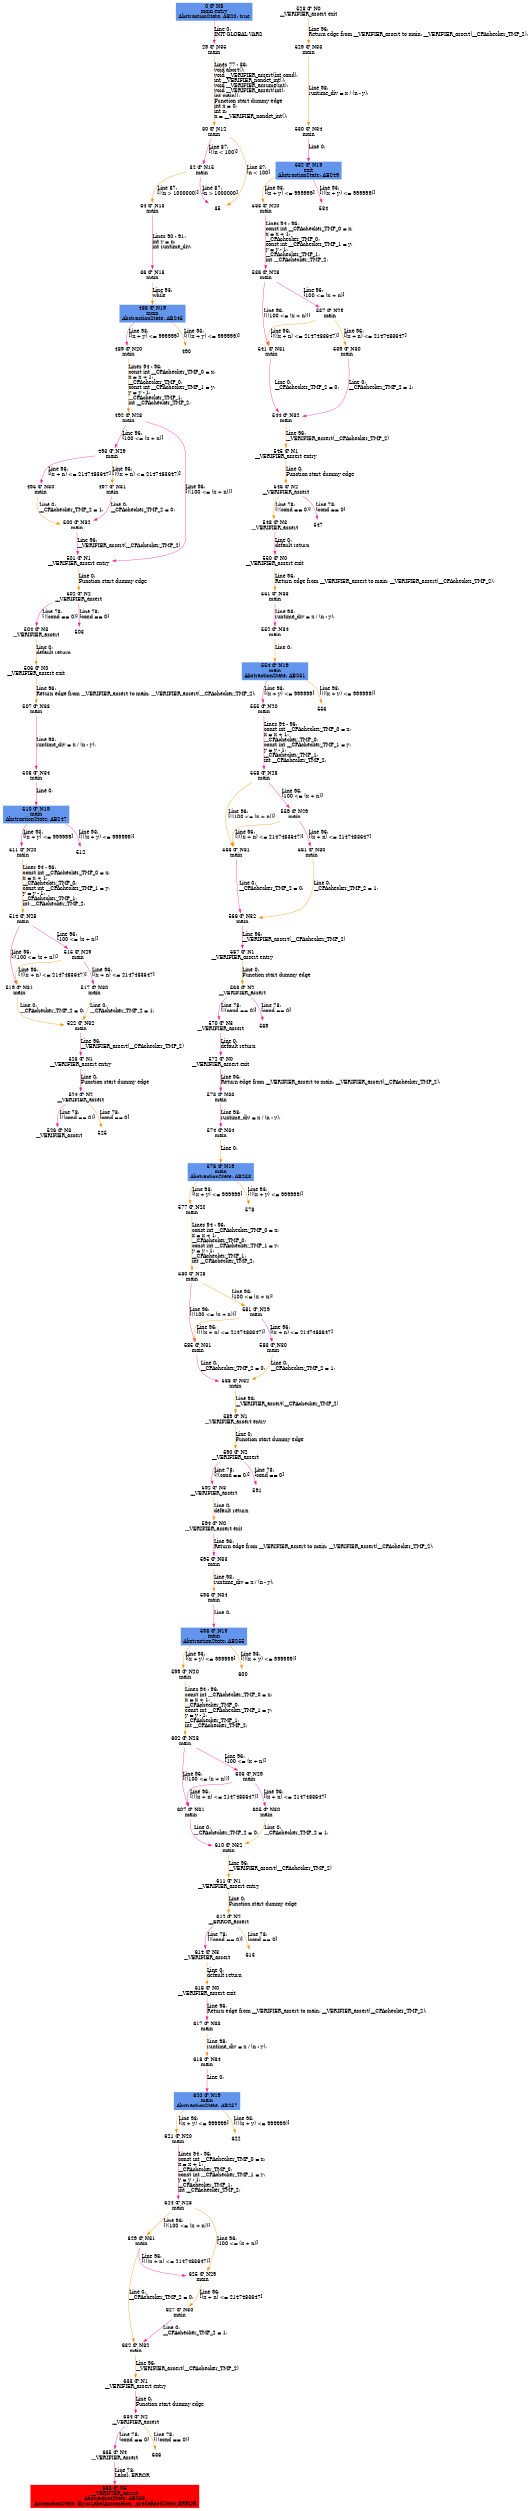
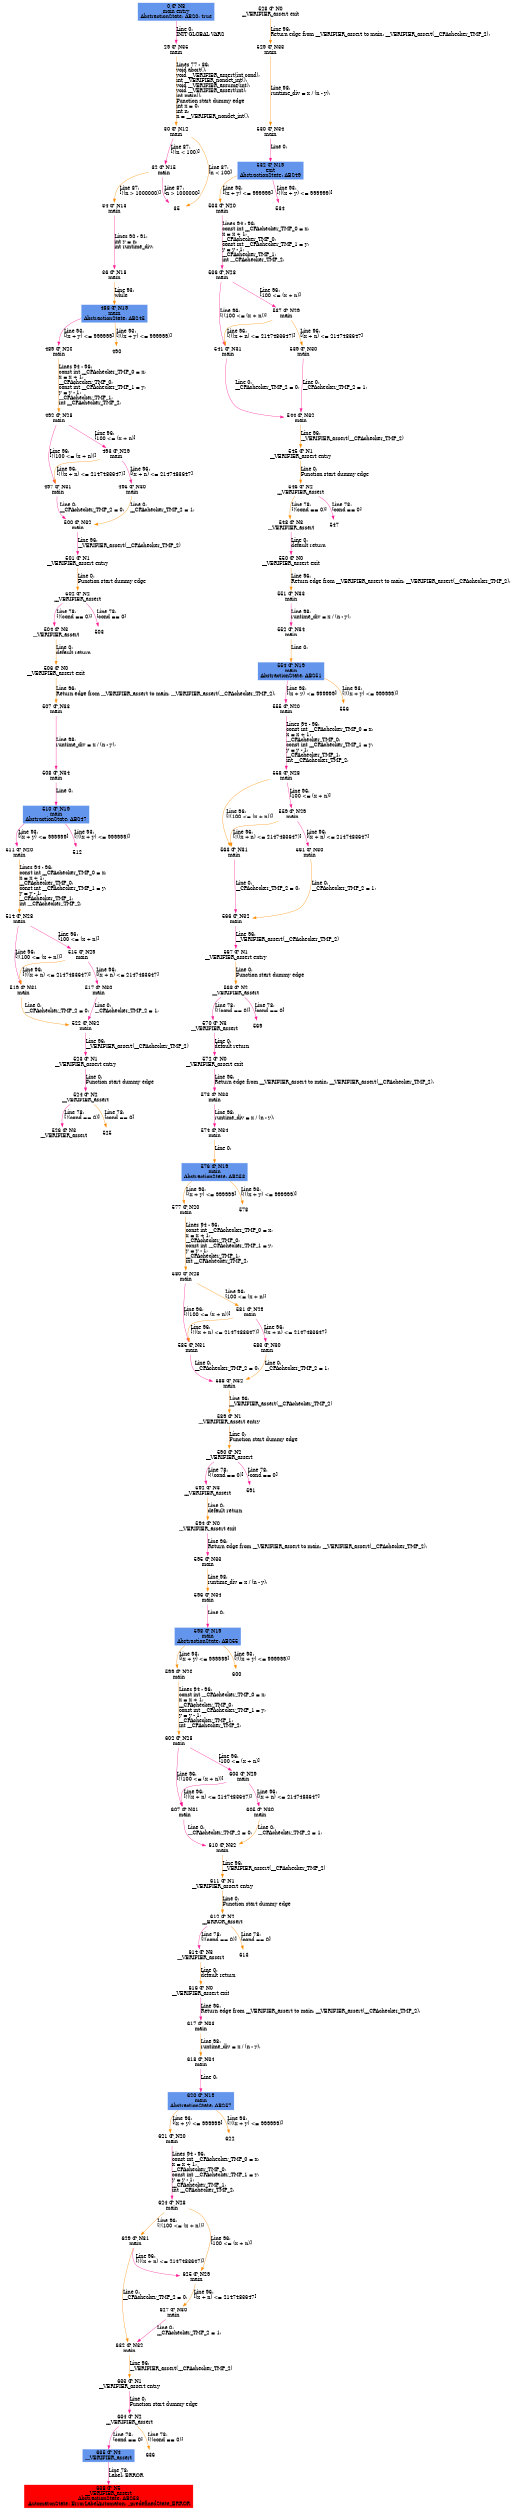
(185, 508) -> (49, 452)
(89, 1007) -> (93, 1007)
(115, 2456) -> (109, 2456)
